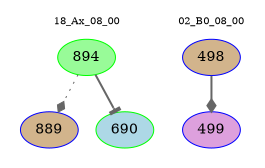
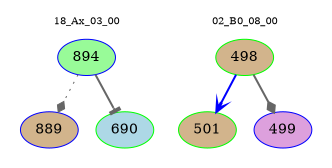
(87, 22) -> (87, 22)
(87, 57) -> (87, 57)
(211, 57) -> (245, 57)
none -> (207, 130)
